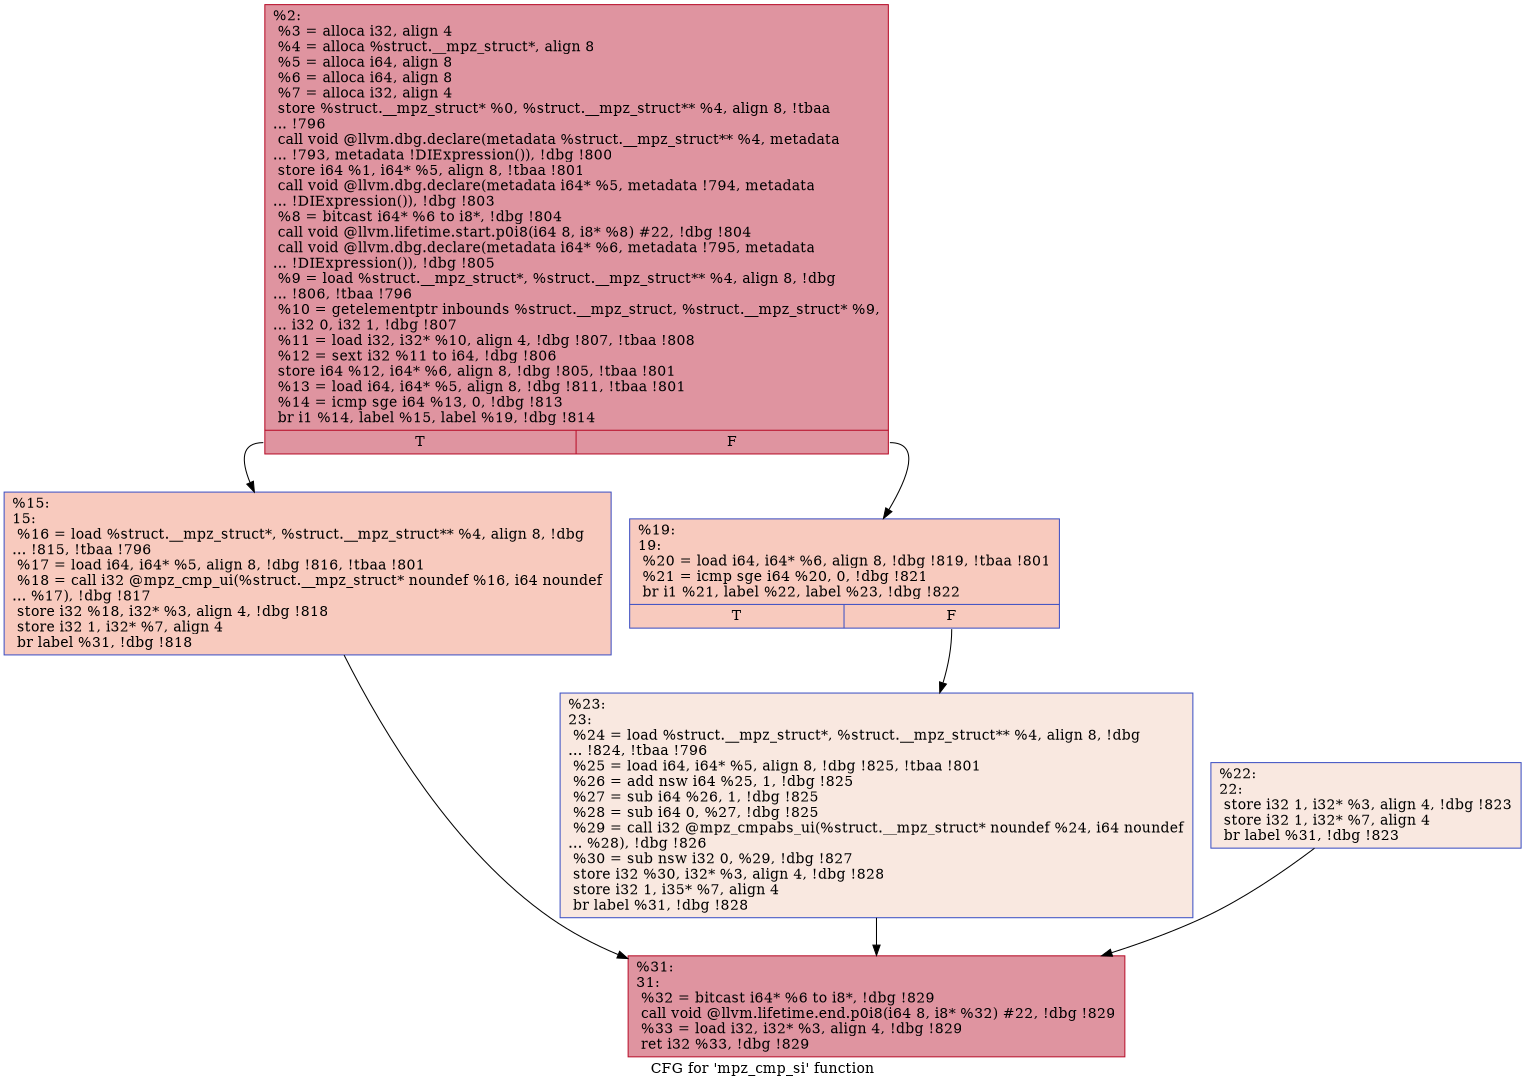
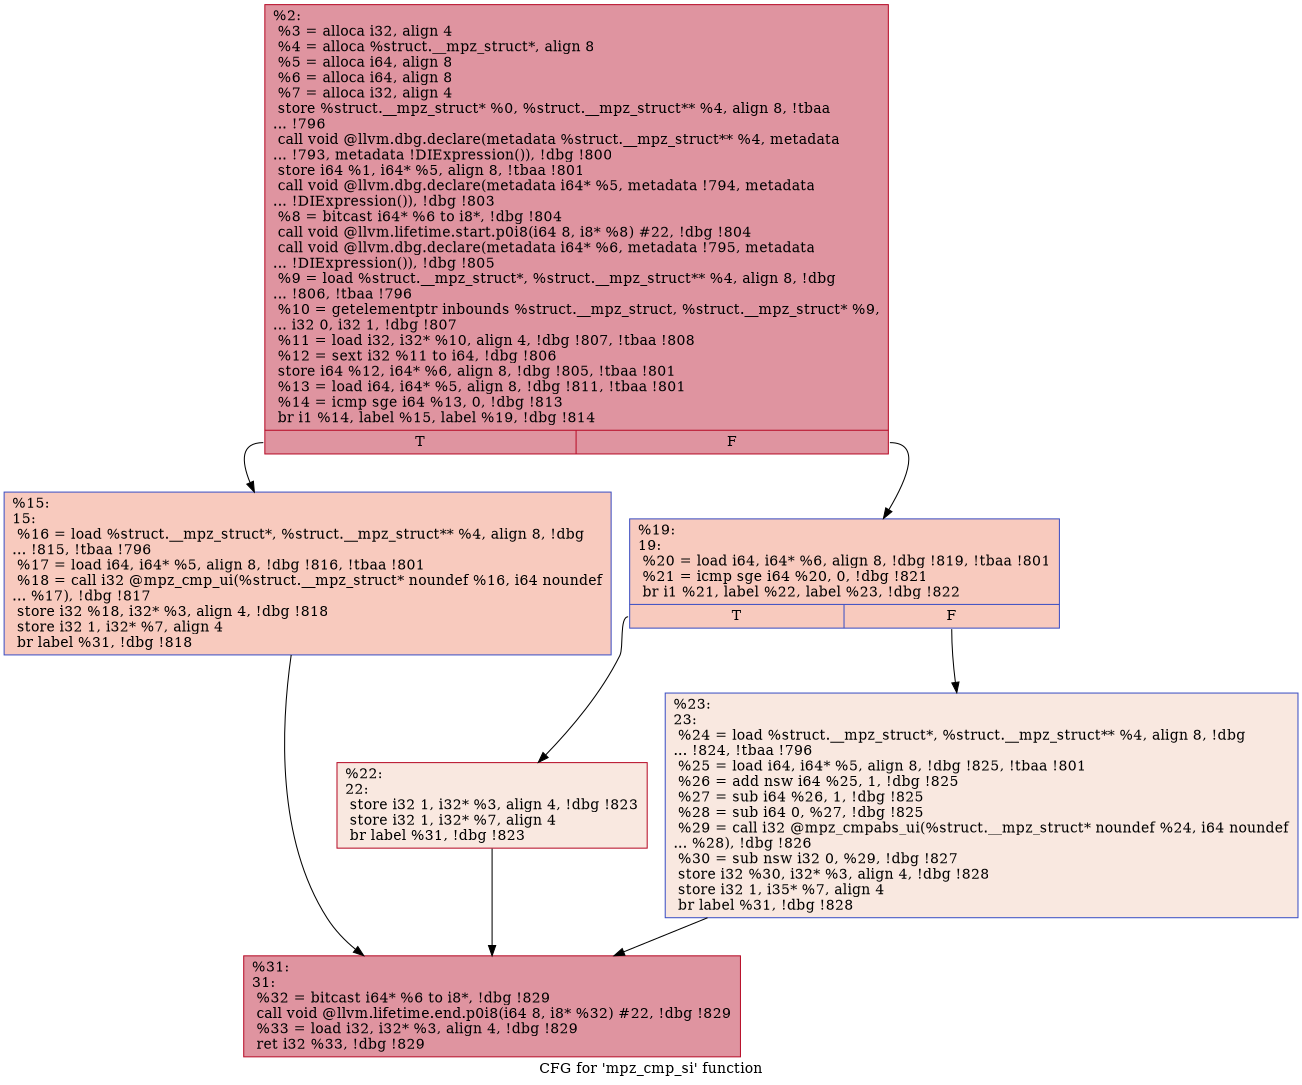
none -> (598, 691)
(1366, 805) -> (492, 805)
